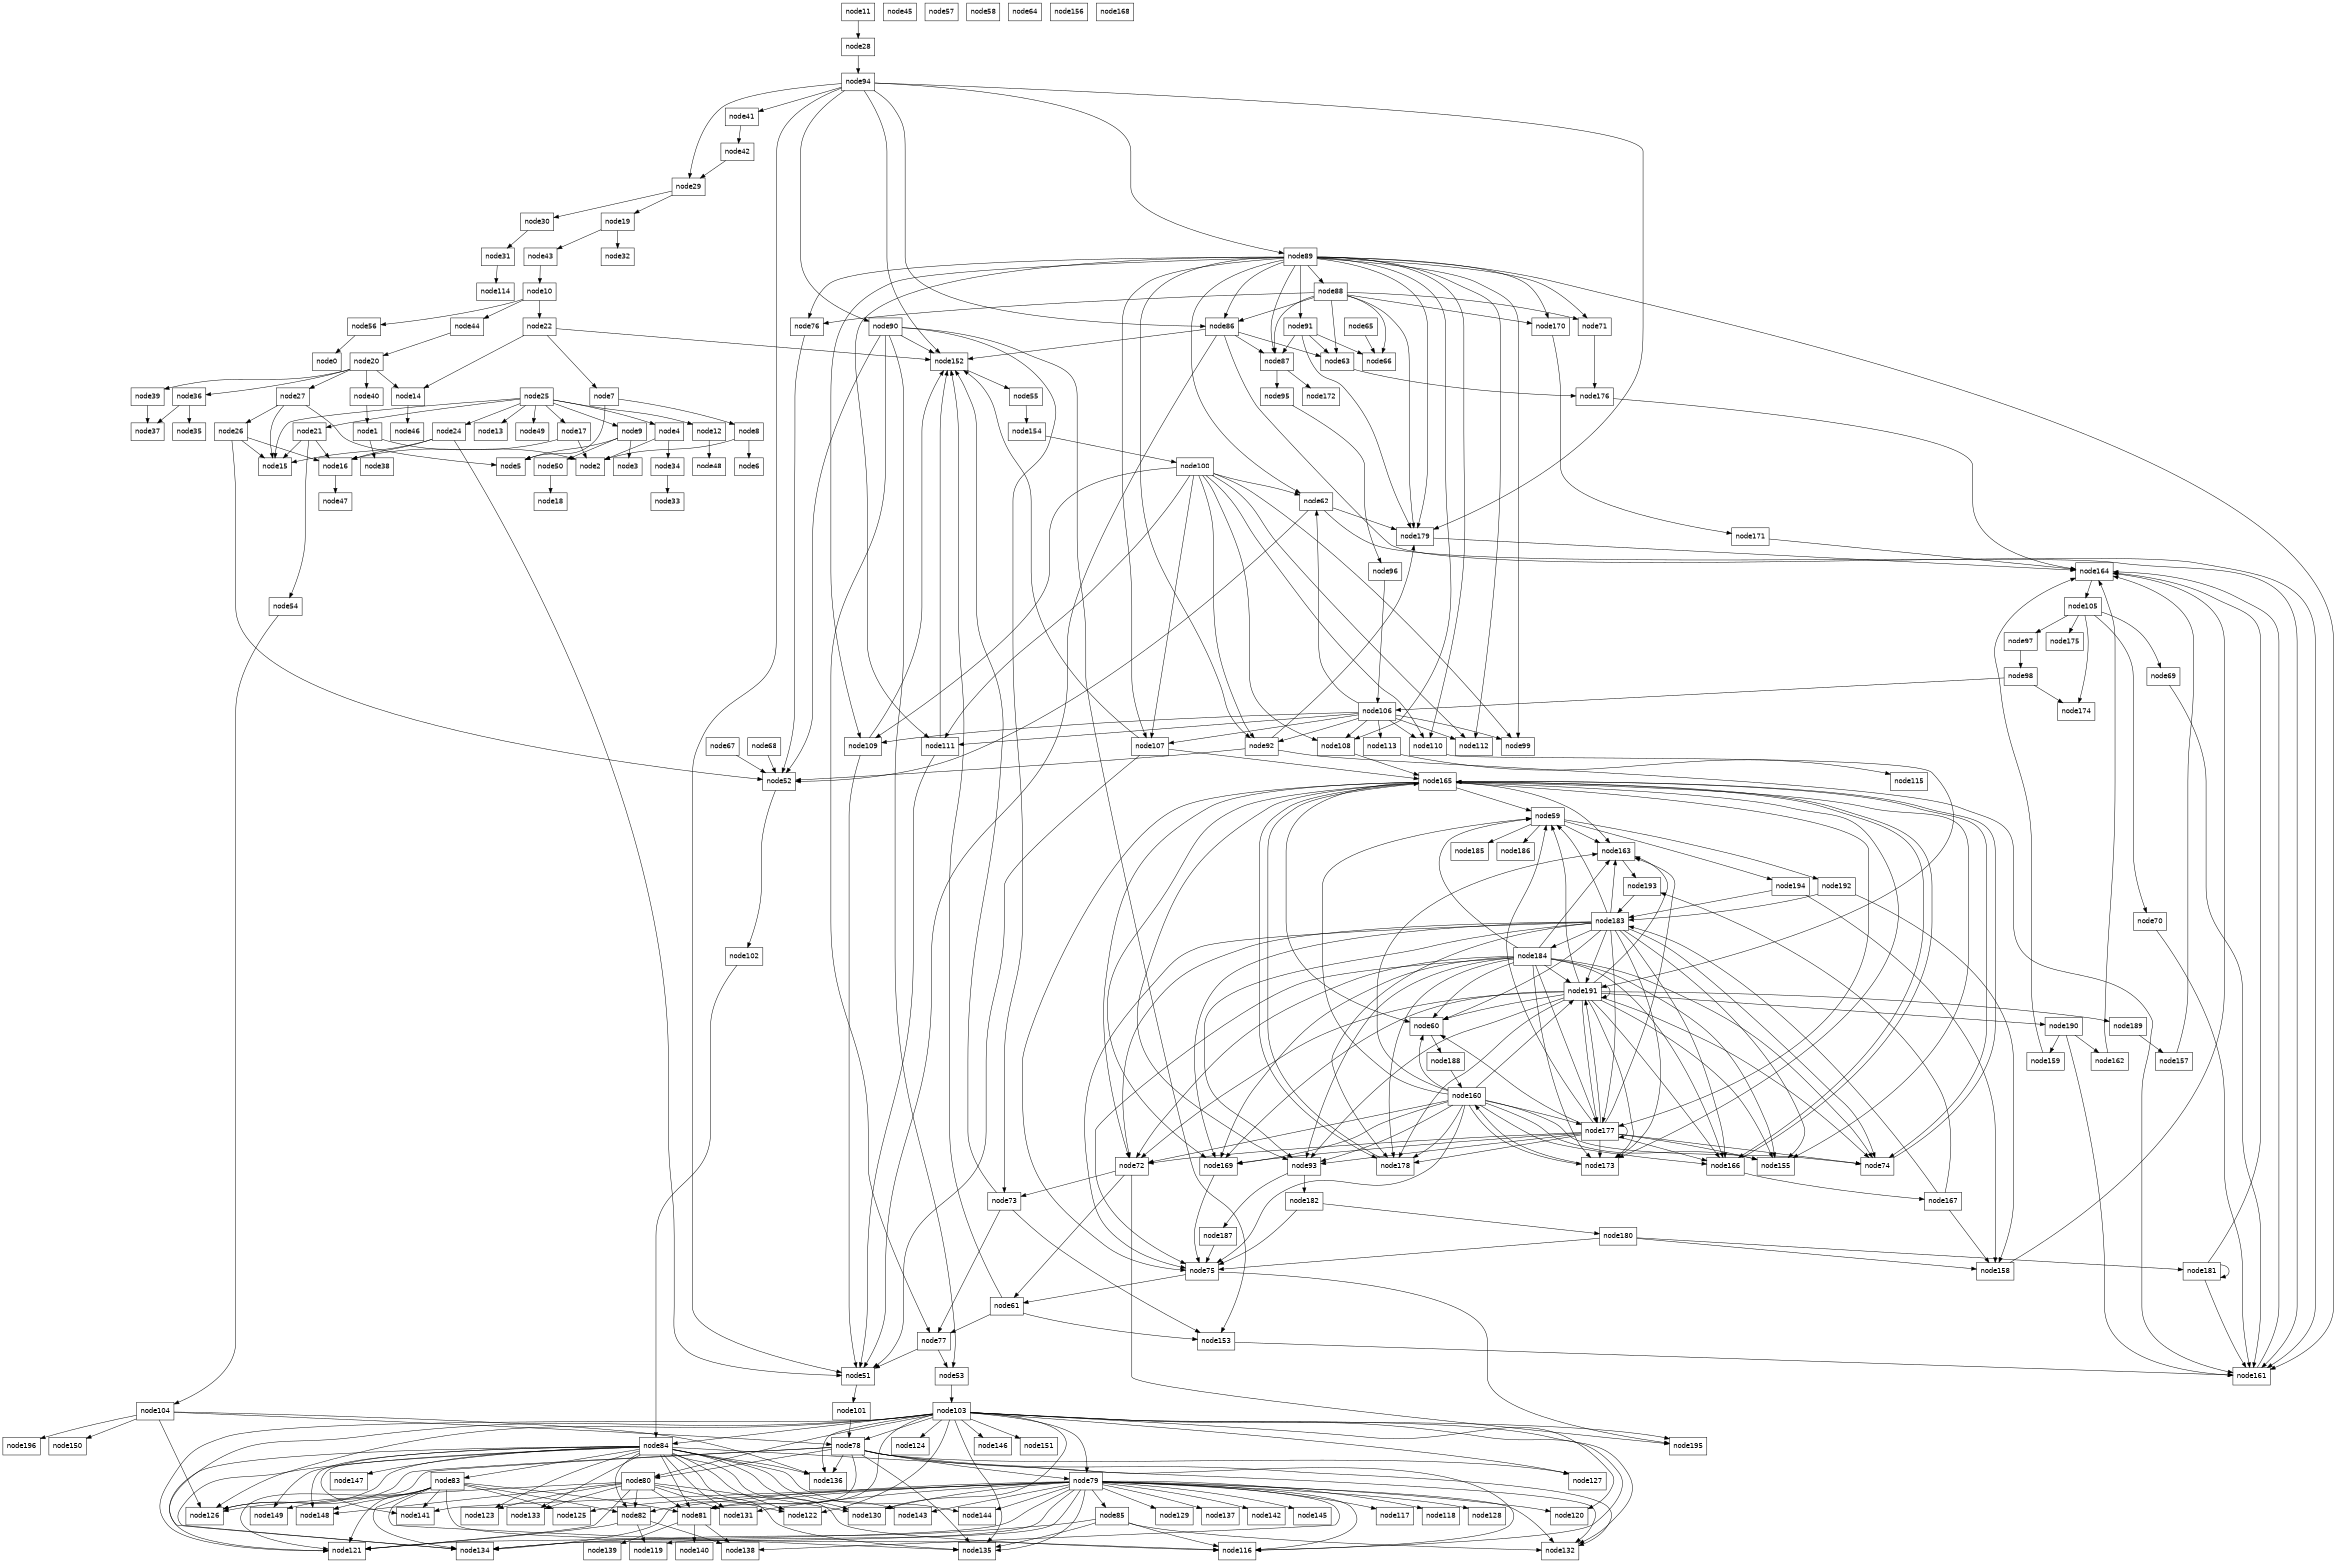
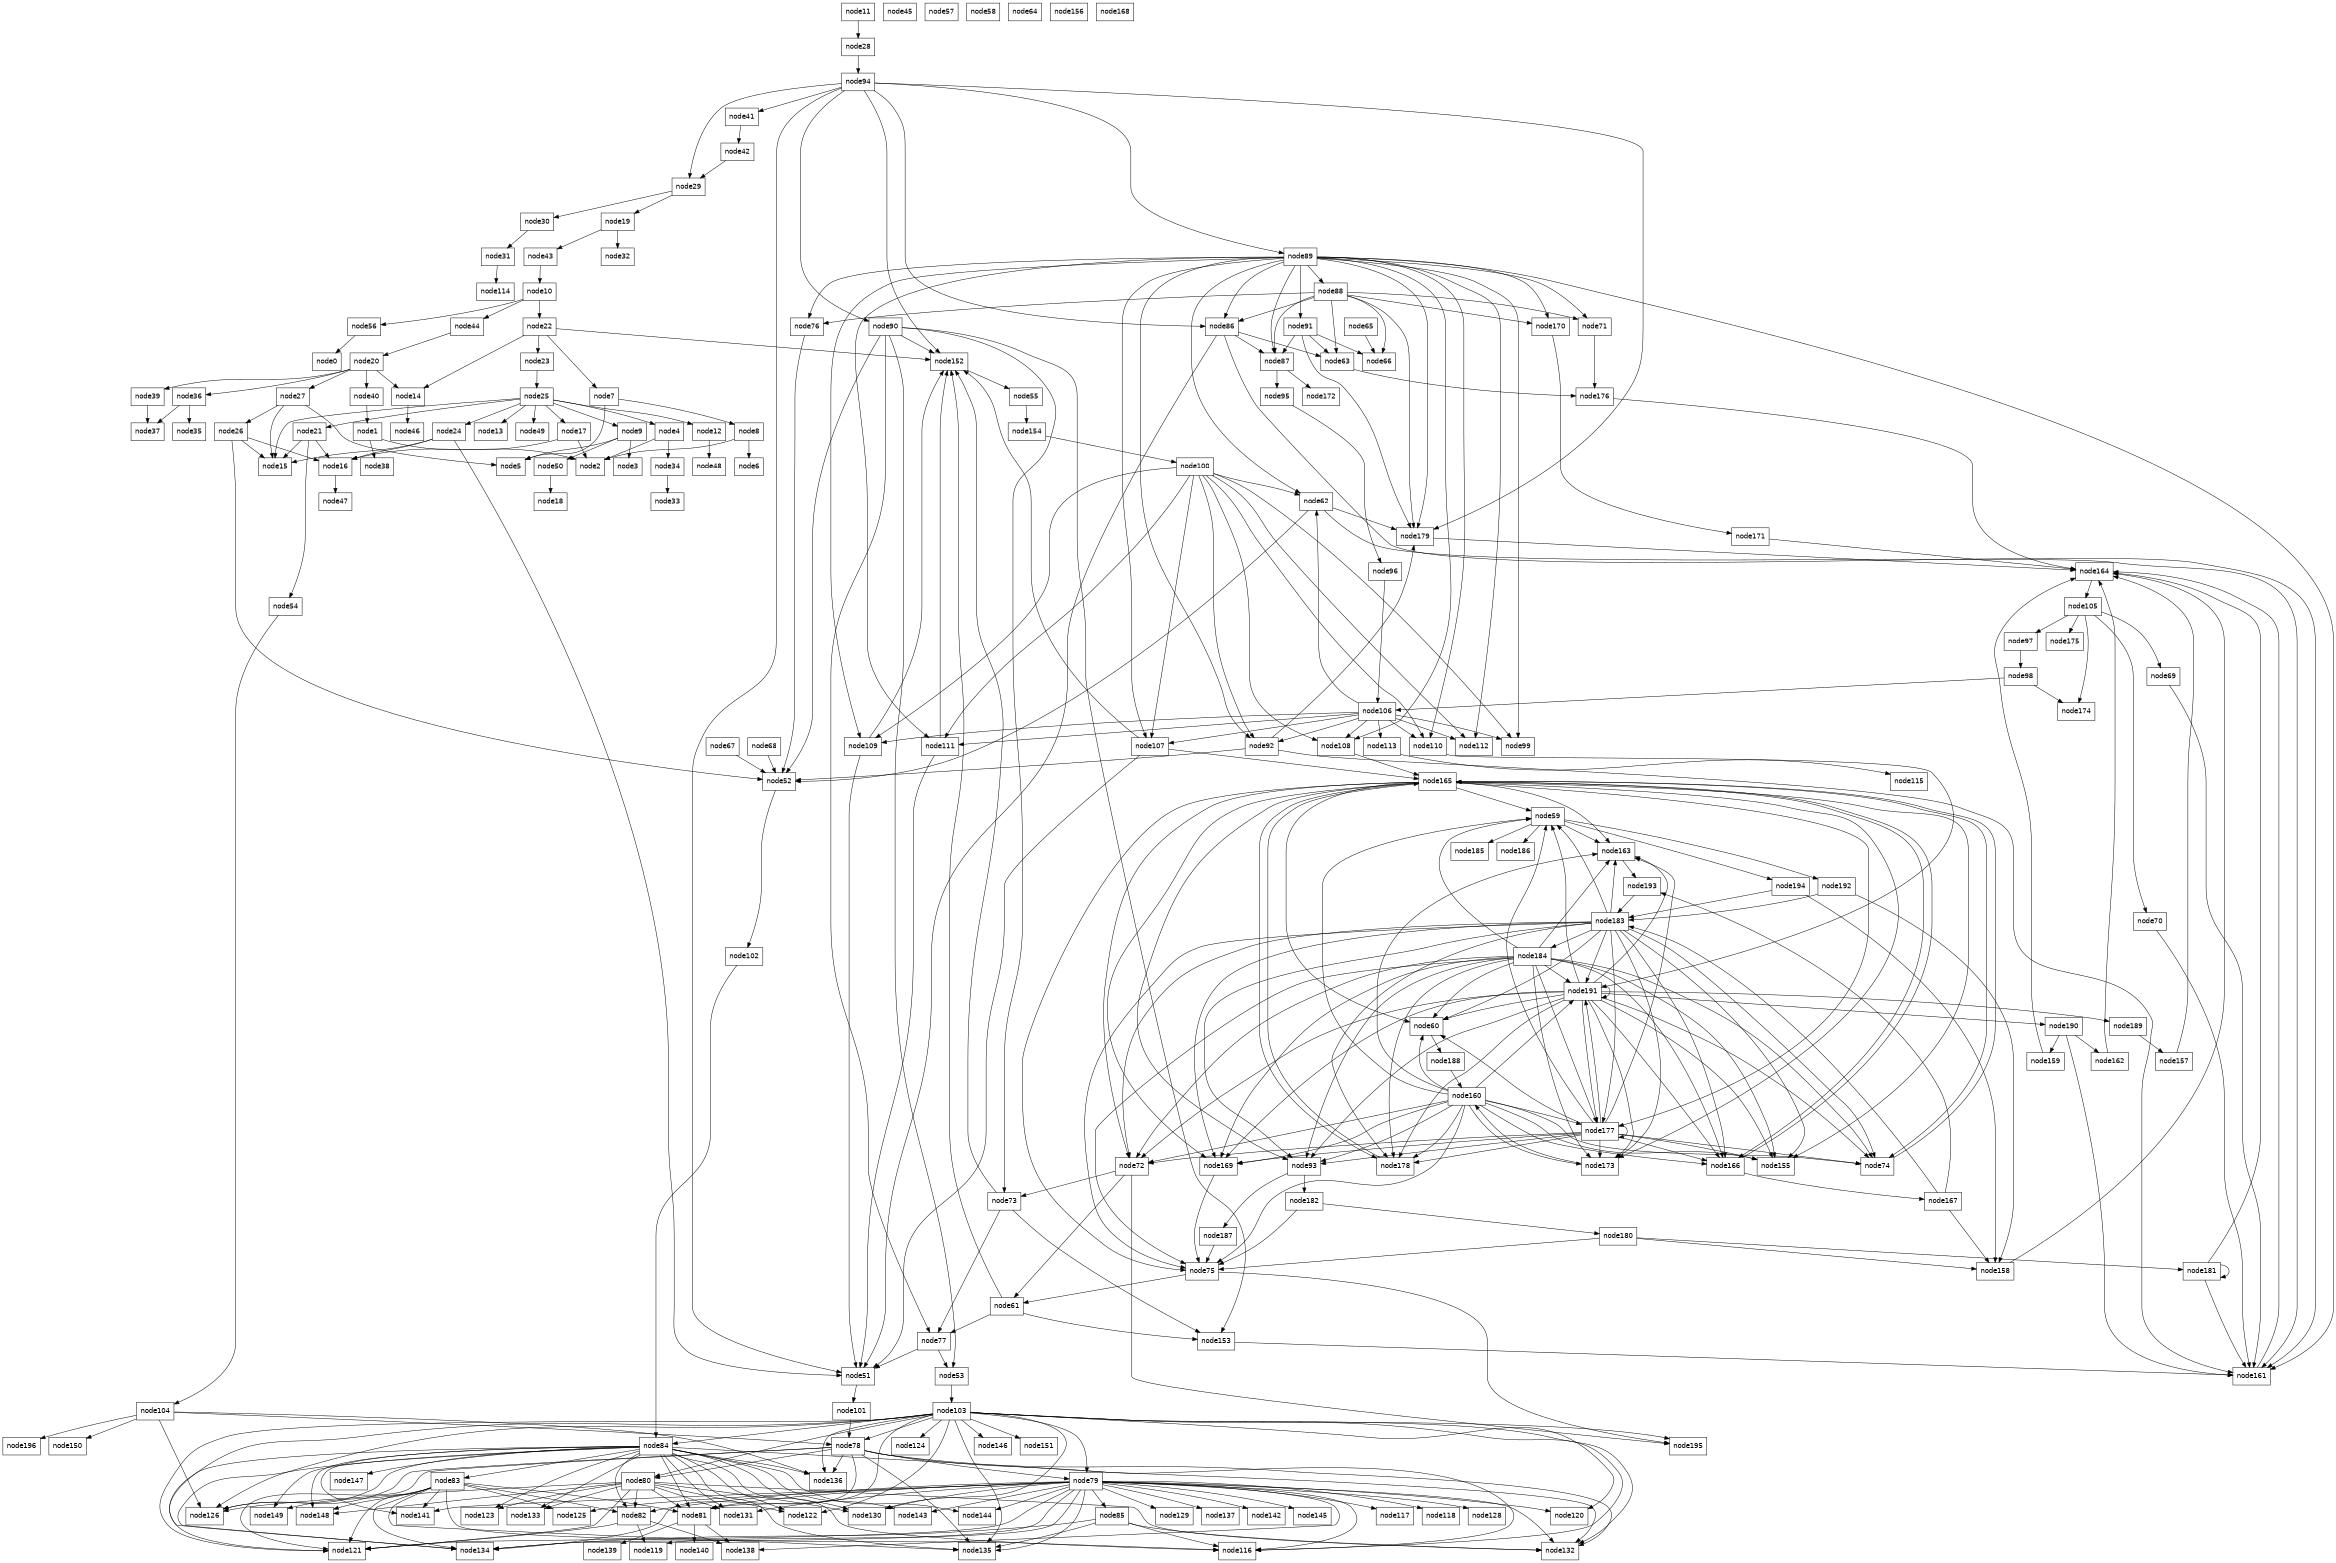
(1089, 344) -> none
none -> (537, 362)
(1587, 1481) -> none
none -> (1100, 1505)
